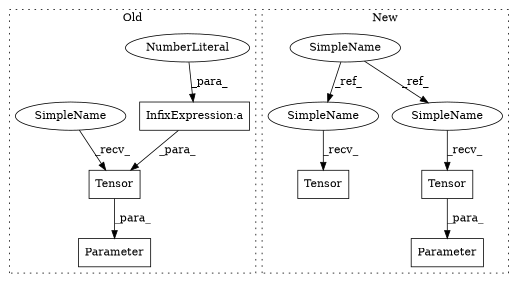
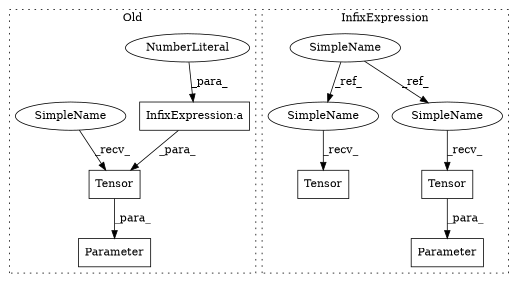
(385, 18) -> (385, 18)
